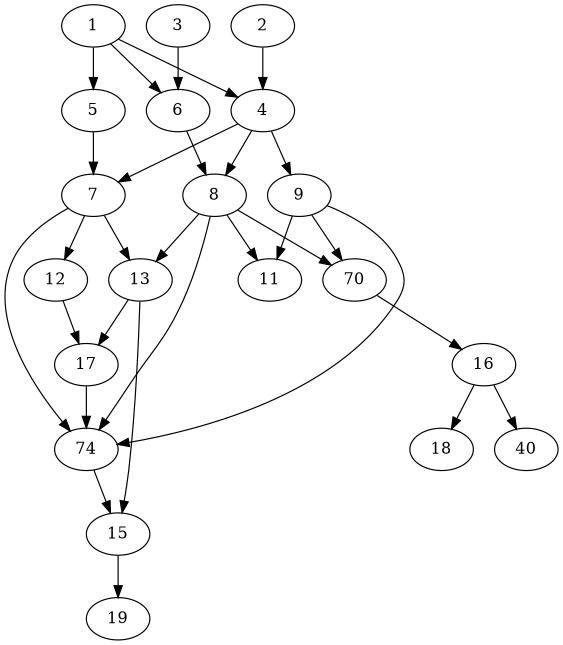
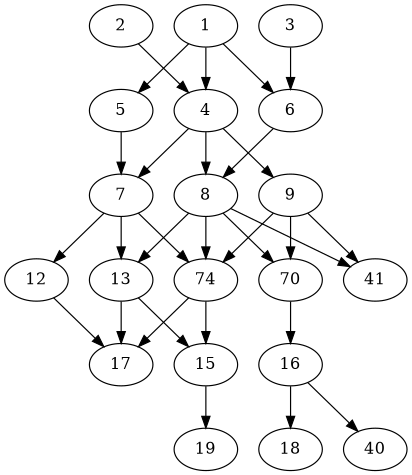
(270, 280) -> (375, 280)
(86, 401) -> (169, 317)
